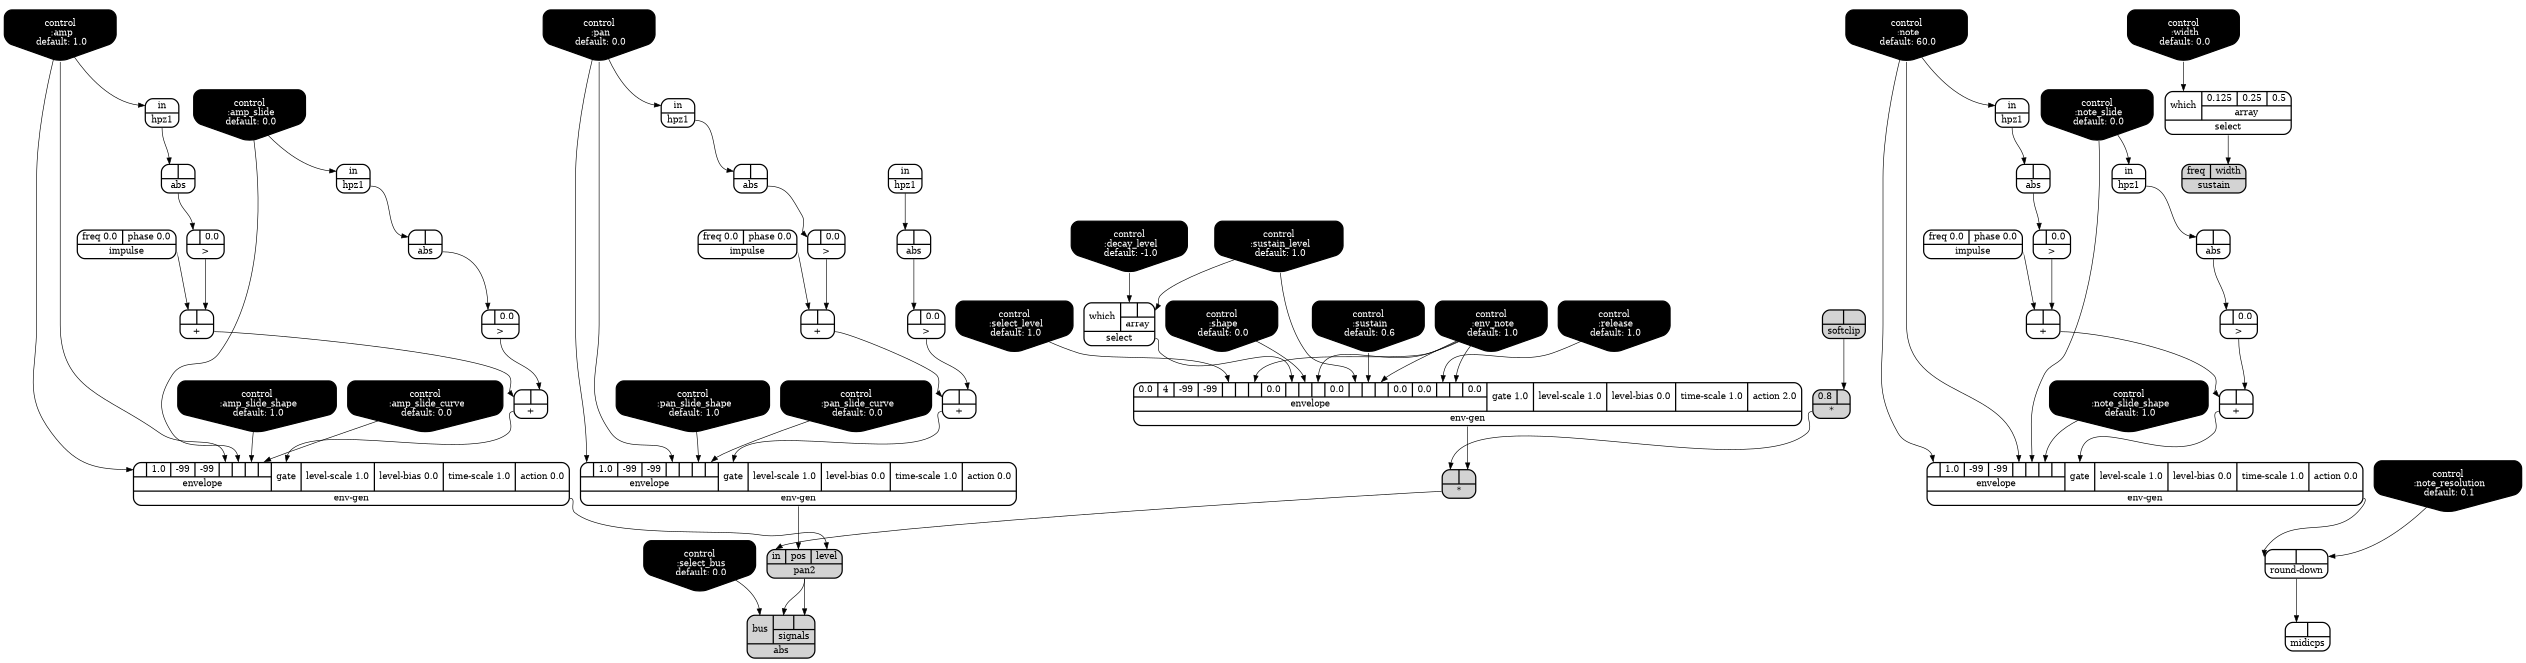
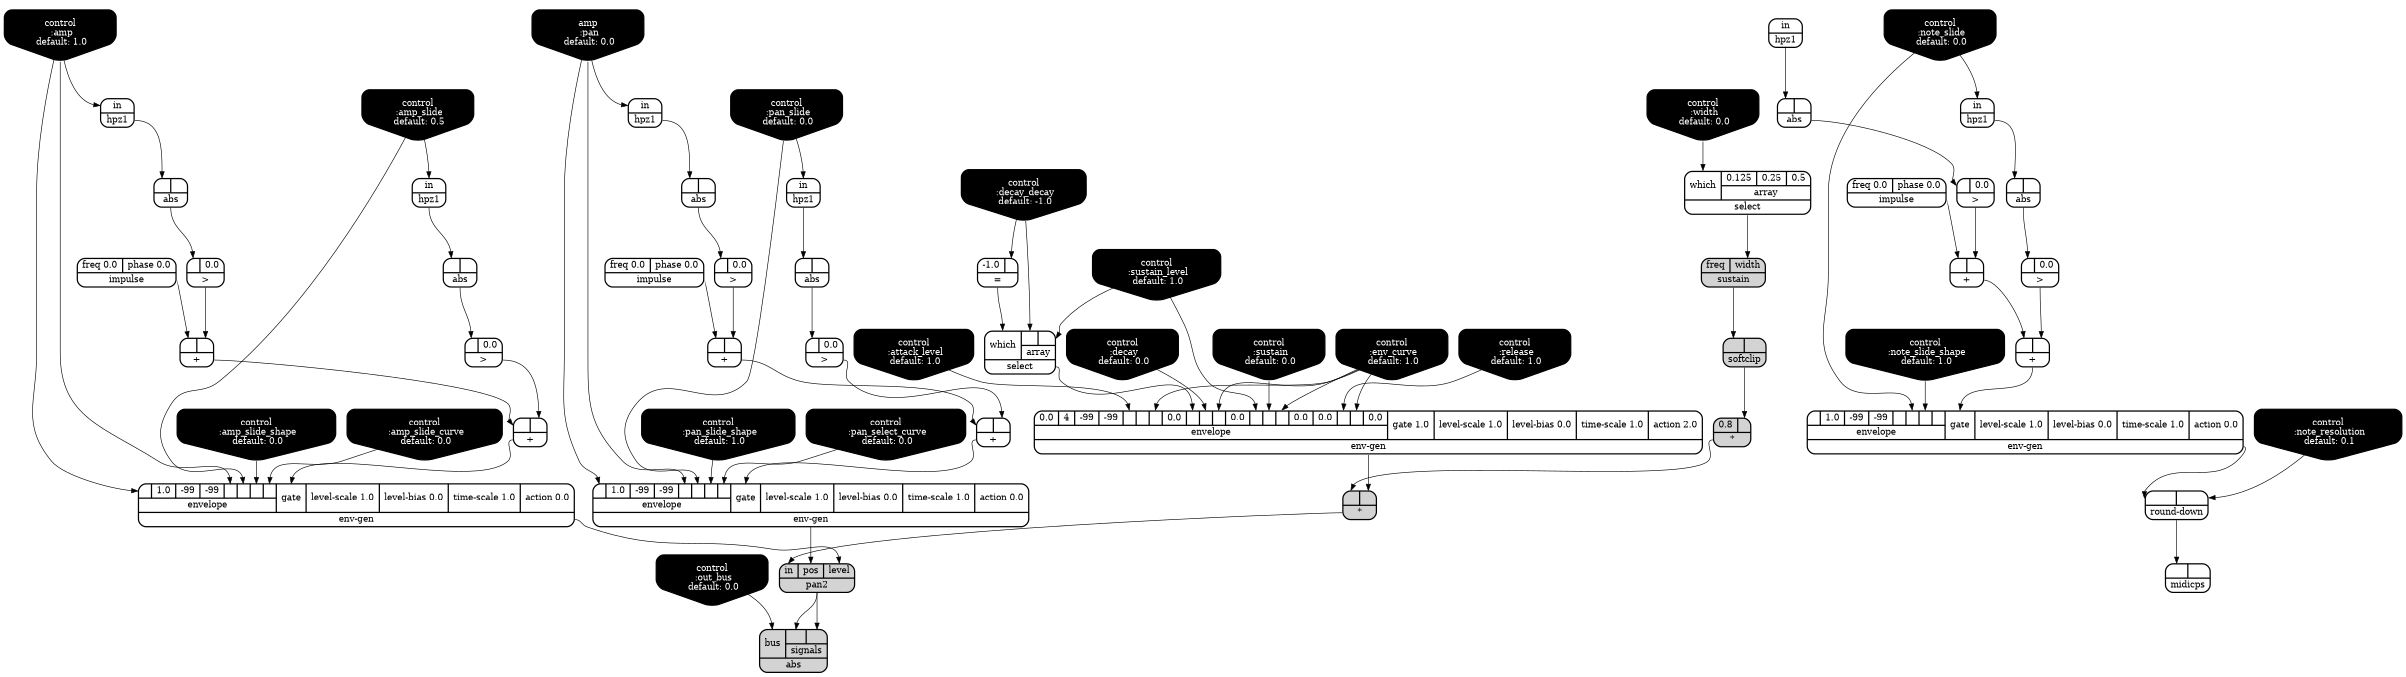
(599, 33) -> (588, 33)
(1907, 33) -> none
(250, 113) -> (418, 113)
none -> (787, 113)
(1129, 244) -> (1024, 193)
none -> (998, 273)
none -> (1733, 309)
(1014, 324) -> (914, 353)
(1222, 324) -> (1122, 353)
(1368, 324) -> (1269, 353)
(1491, 324) -> (1392, 353)
(257, 404) -> (256, 432)
(856, 404) -> (886, 432)
(700, 564) -> (712, 578)
